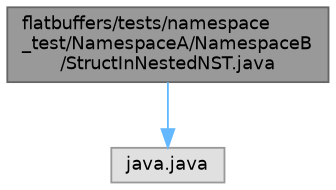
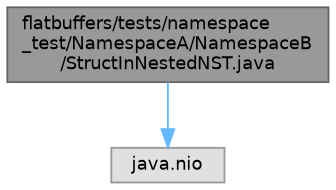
(168, 165) -> (168, 165)
